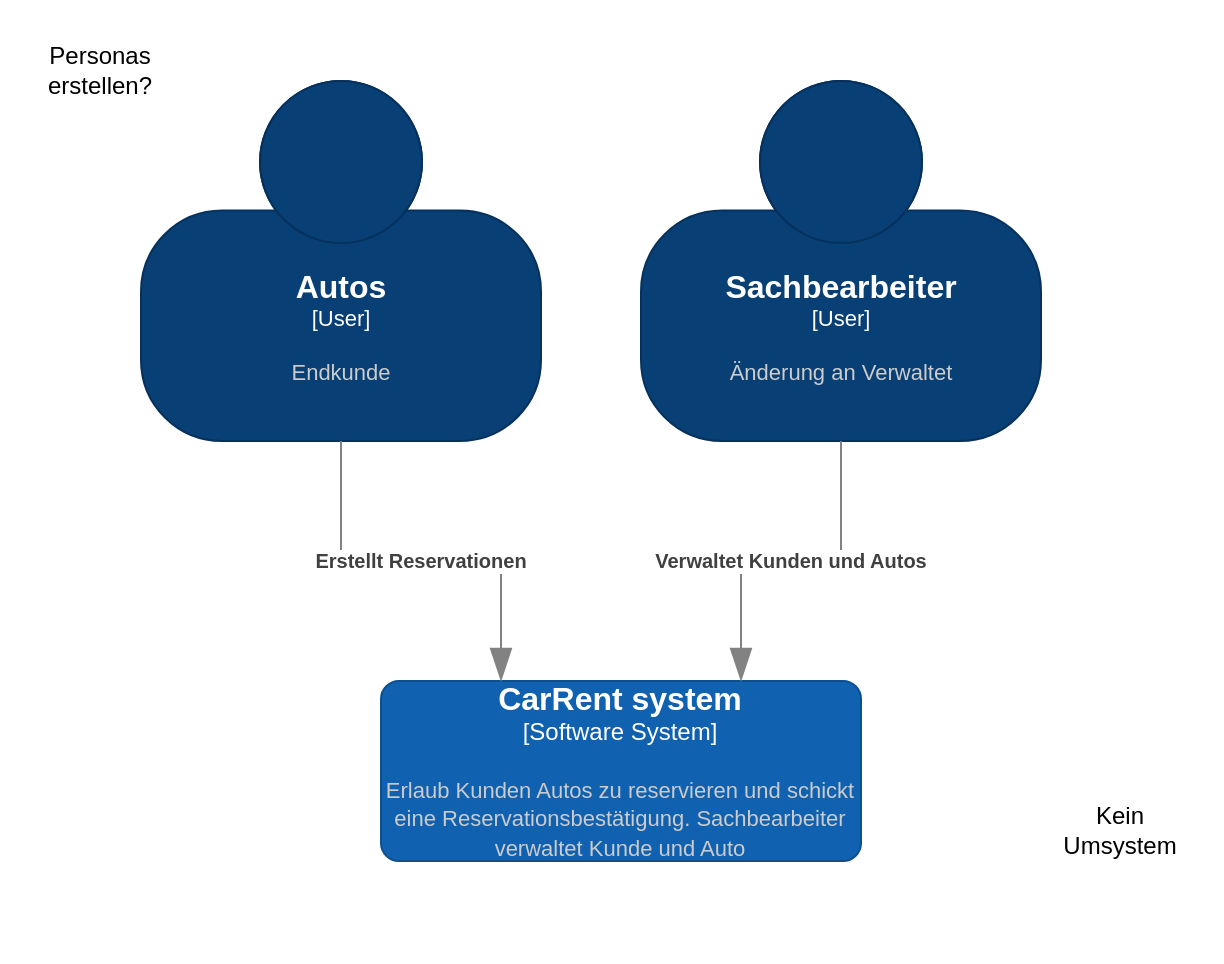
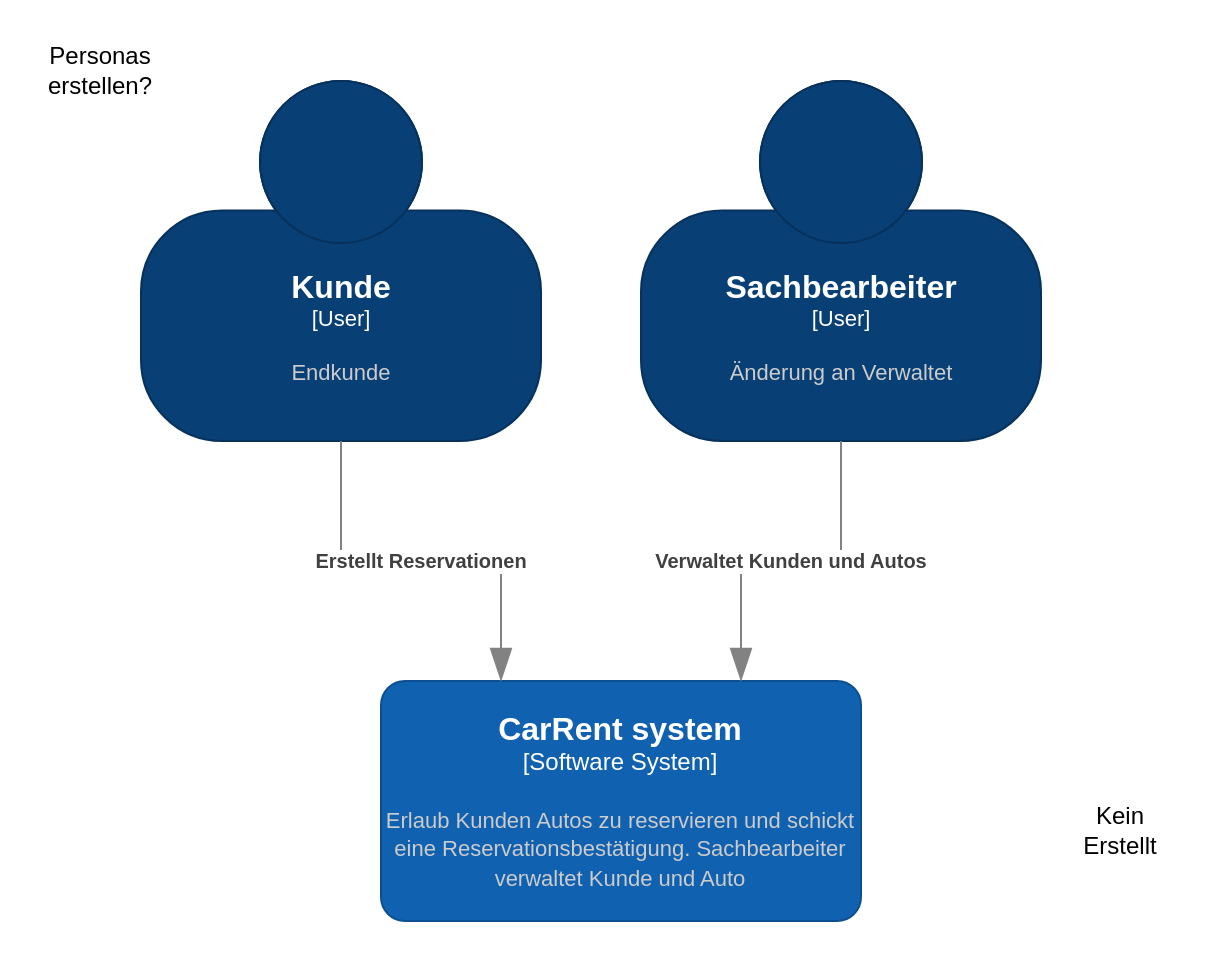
(342, 327) -> (342, 327)
(621, 771) -> (621, 801)
(1121, 831) -> (1121, 831)
